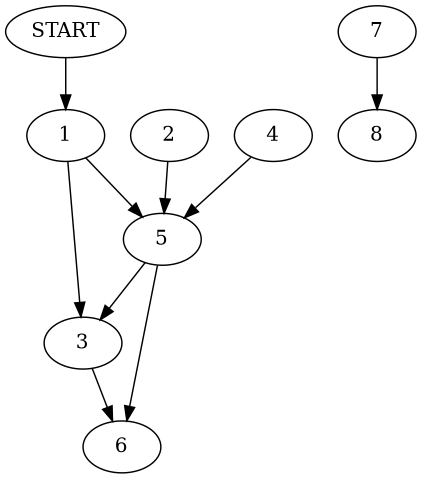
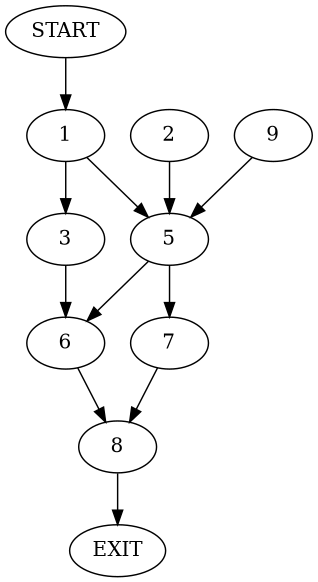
(273, 136) -> (273, 136)
(127, 286) -> (170, 284)
none -> (88, 389)
none -> (118, 551)
